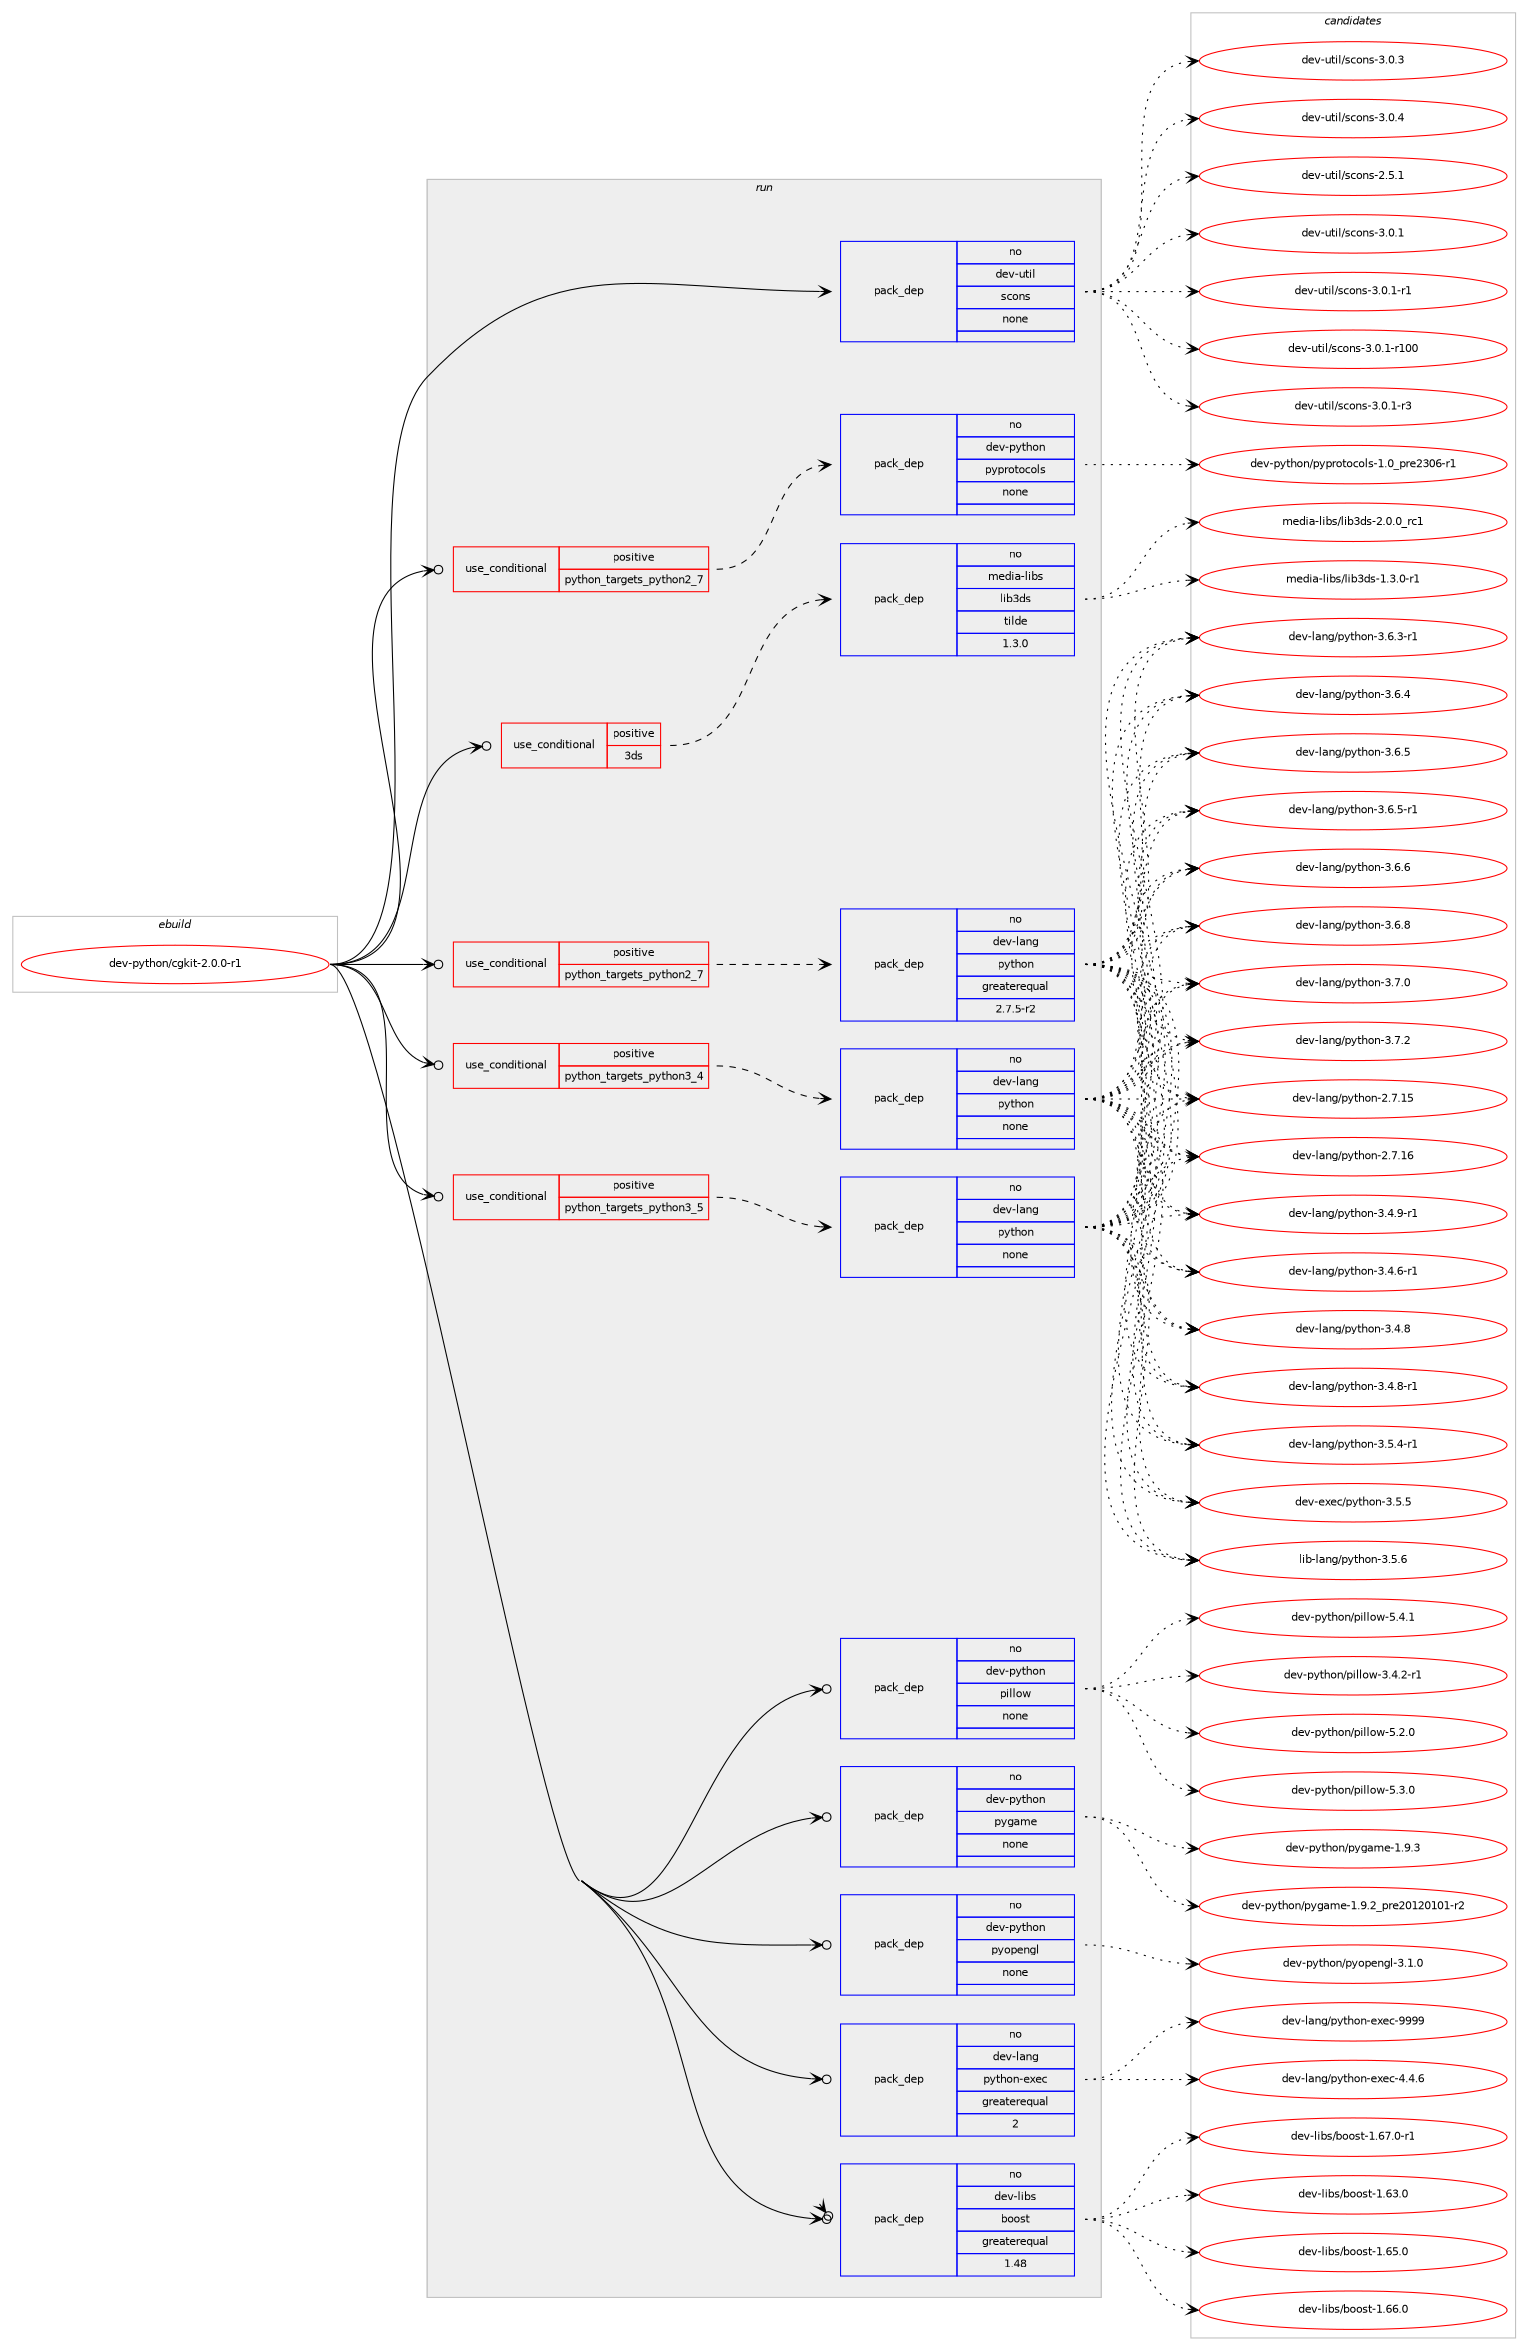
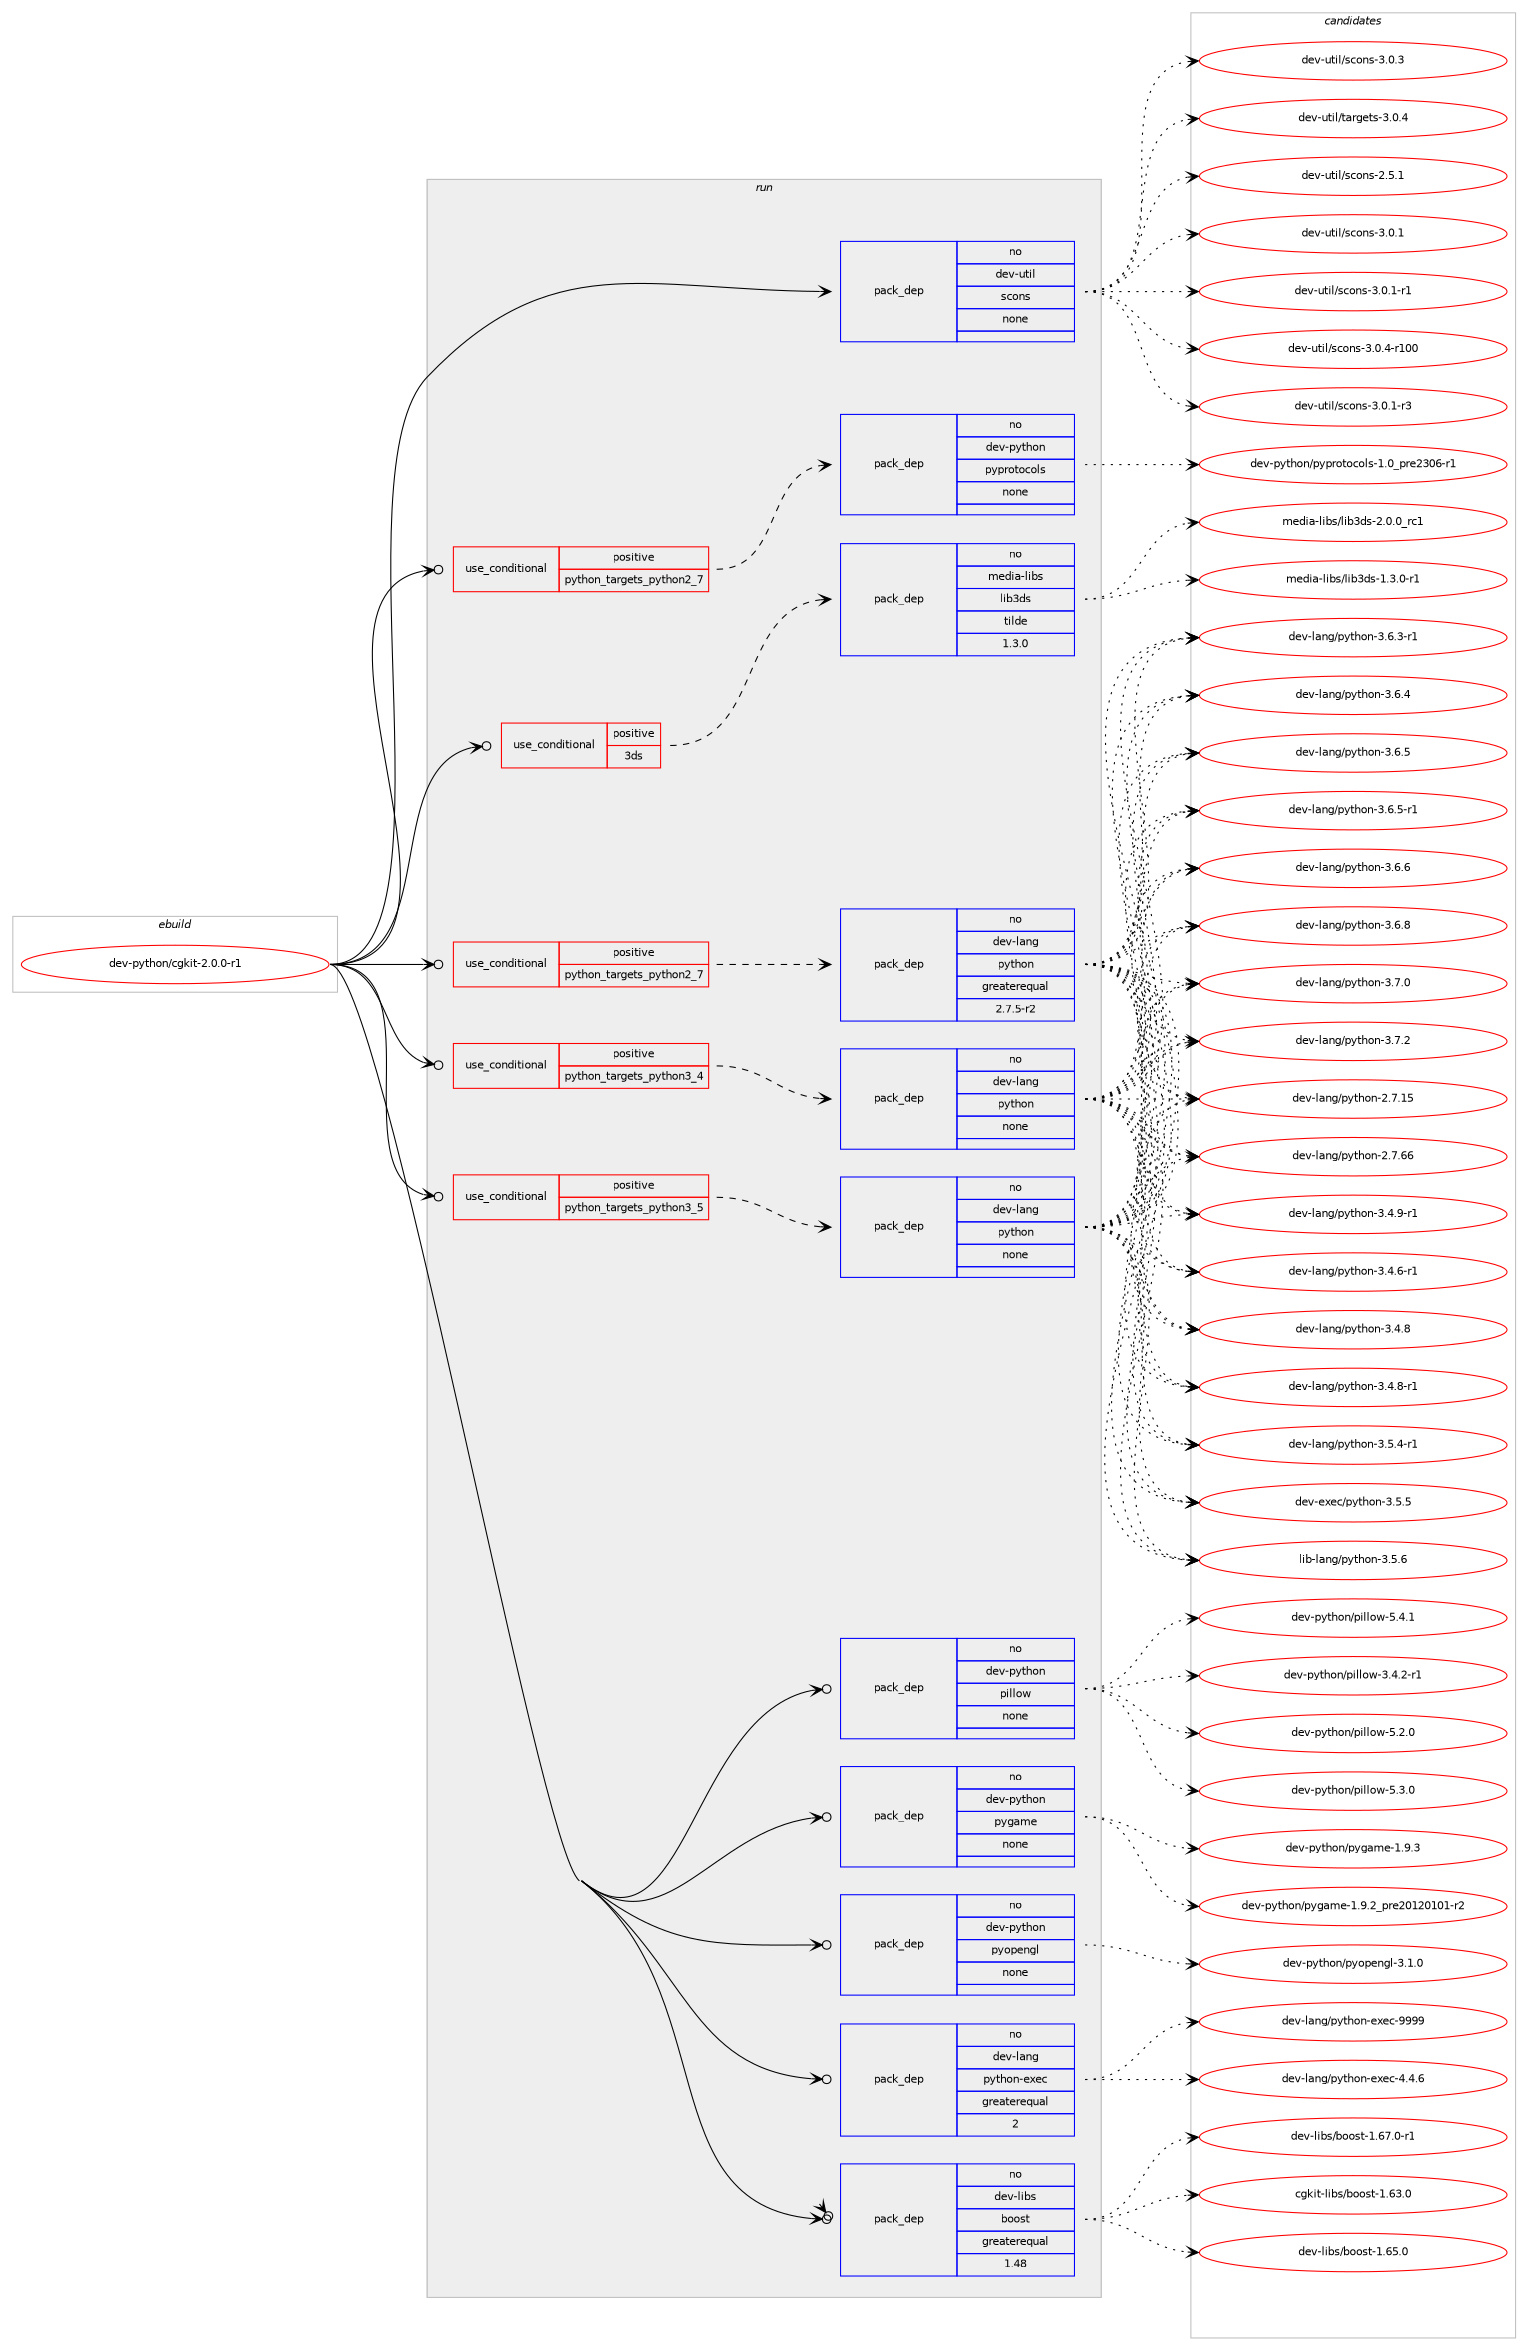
(1353, 119) -> (1353, 119)
(1353, 349) -> (1353, 349)
(1353, 1157) -> (1353, 1157)
(1353, 2195) -> (1353, 2195)
(1353, 2310) -> none
